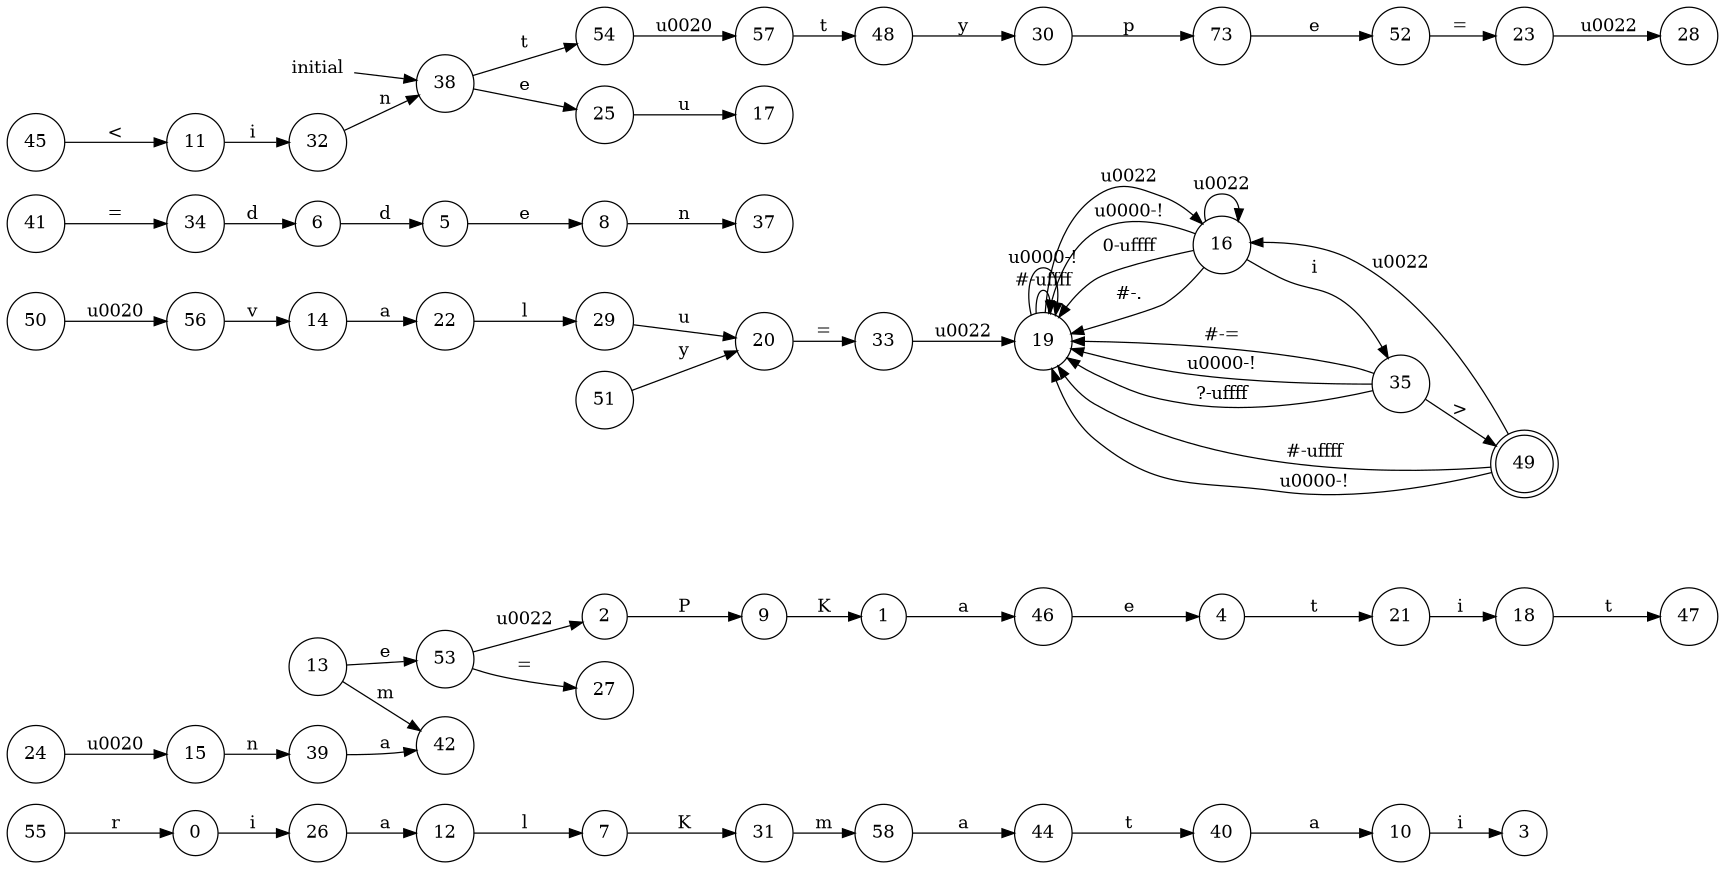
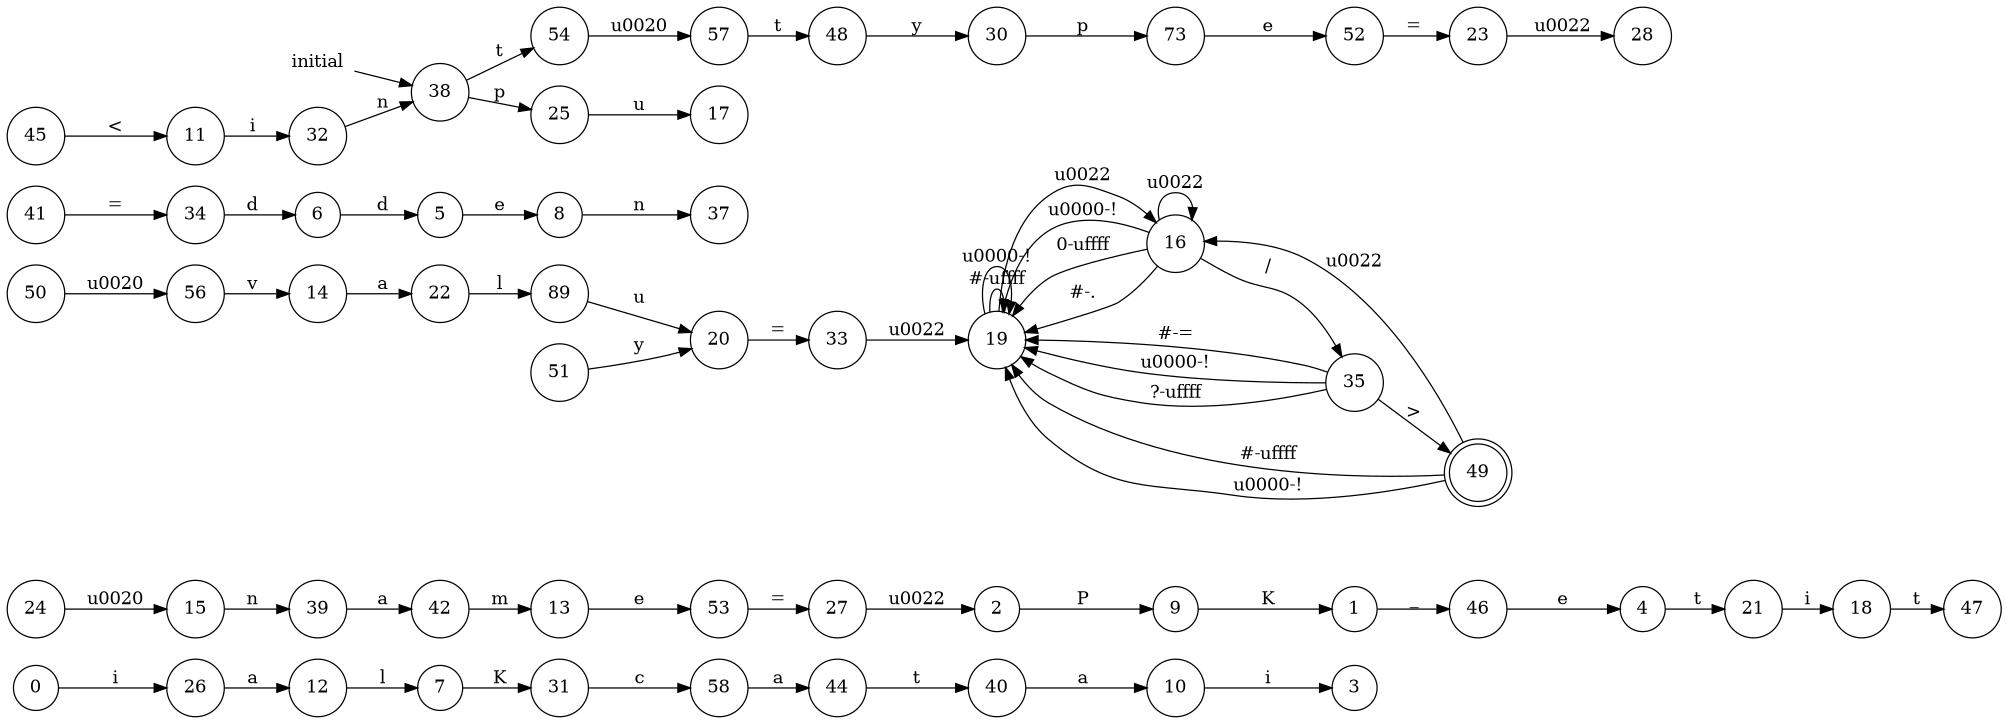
(525, 85) -> (500, 93)
(1315, 268) -> (1268, 267)
(605, 321) -> (560, 294)
(964, 607) -> (1414, 600)
(522, 639) -> (914, 609)
(376, 703) -> (494, 609)
(824, 824) -> (639, 679)
(36, 833) -> none
